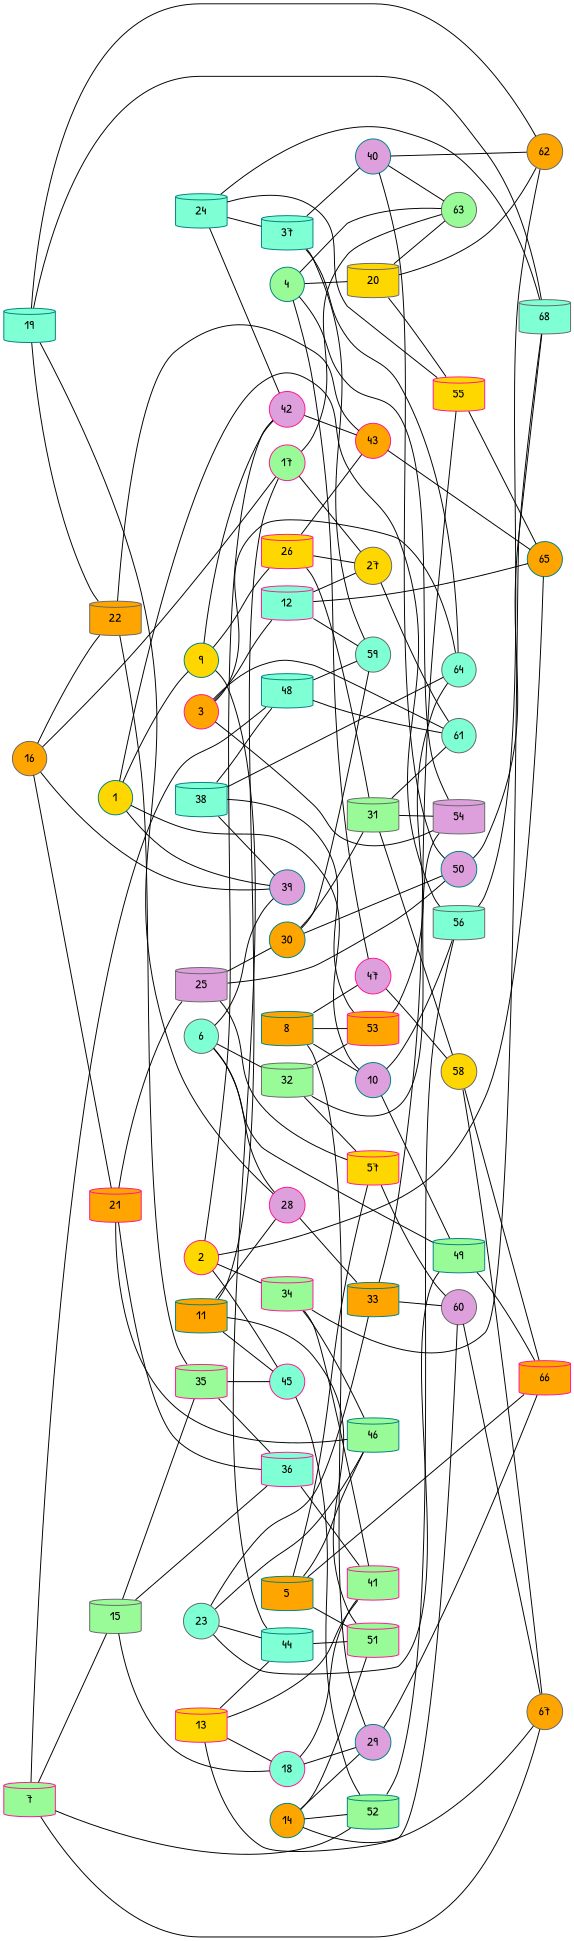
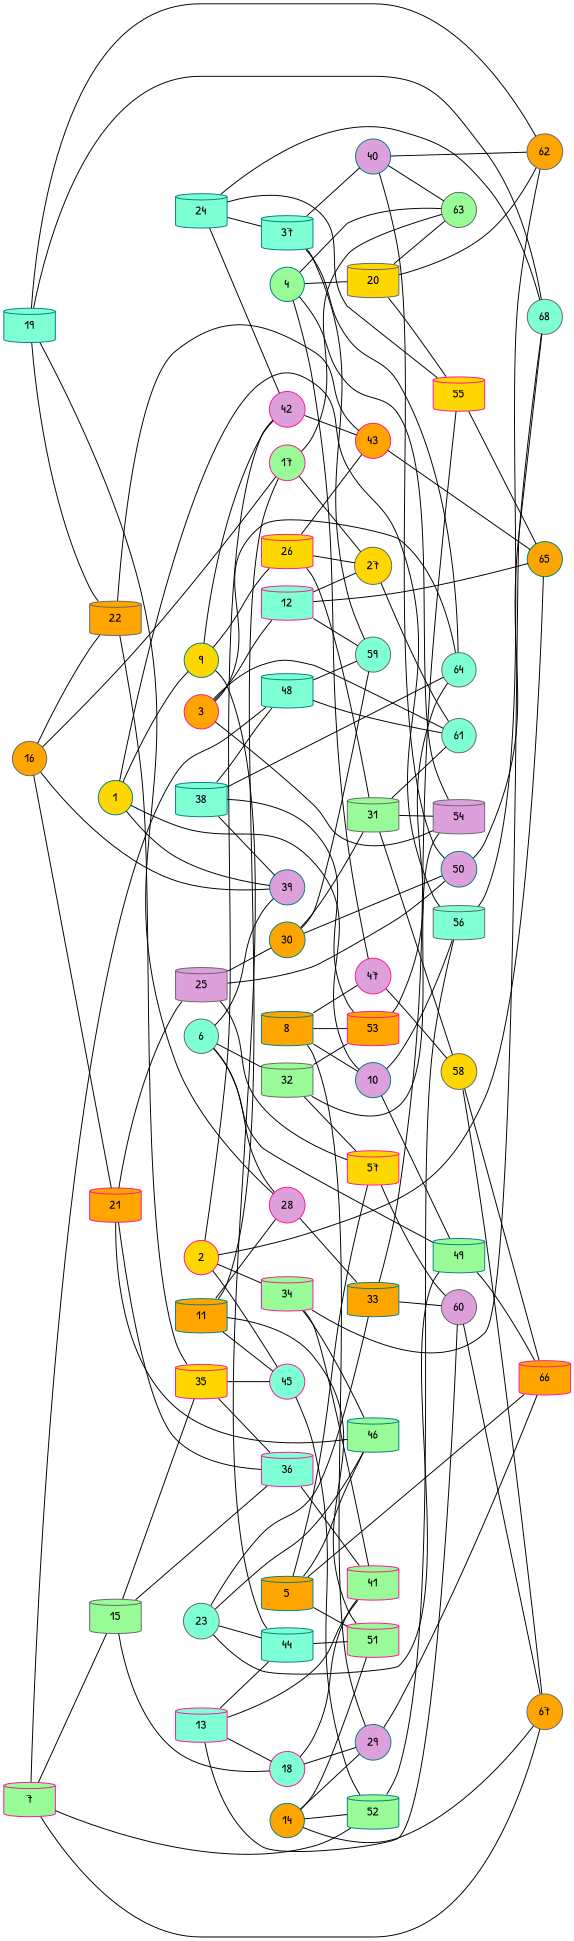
(545, 317) -> (545, 317)
(201, 1382) -> (201, 1382)
(201, 1725) -> (201, 1725)
